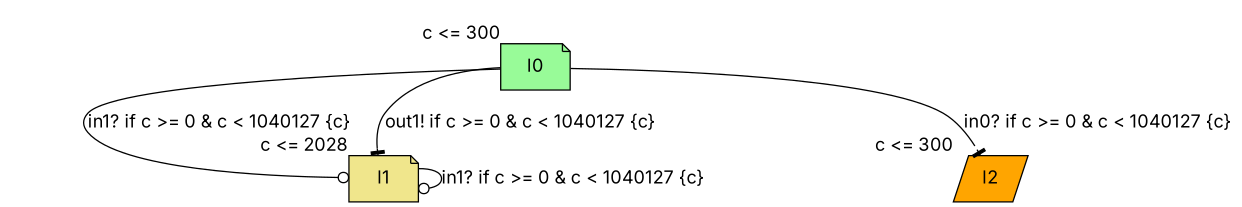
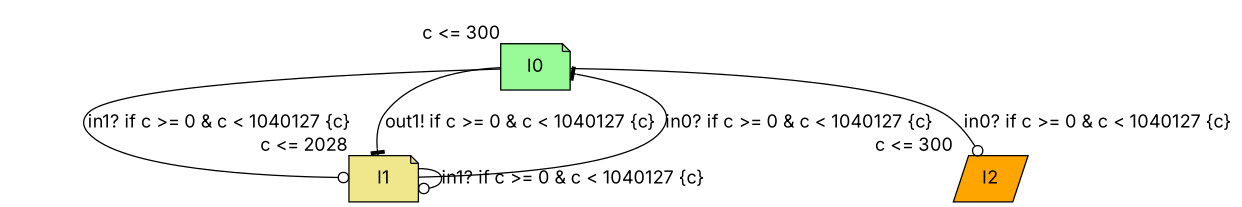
(782, 79) -> (782, 79)
none -> (602, 159)
